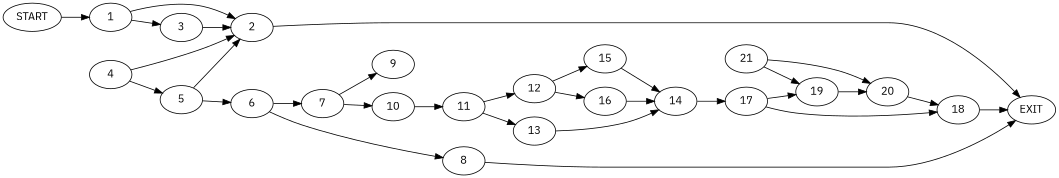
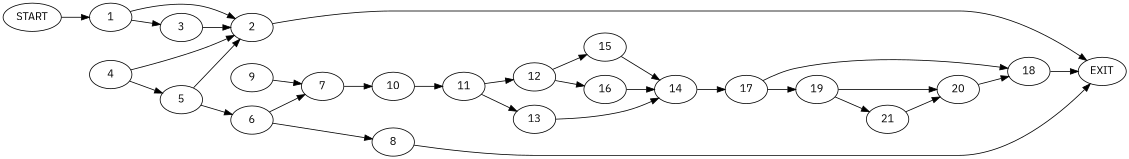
(778, 74) -> (849, 103)
(354, 86) -> (283, 82)
